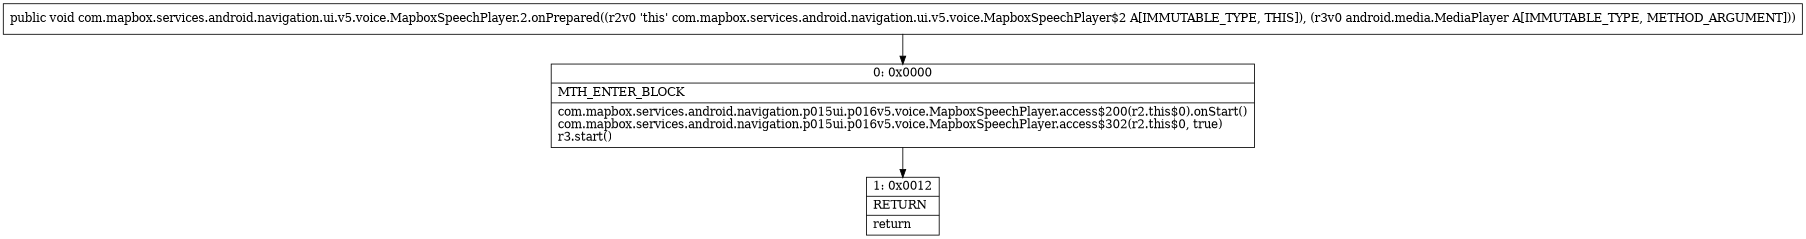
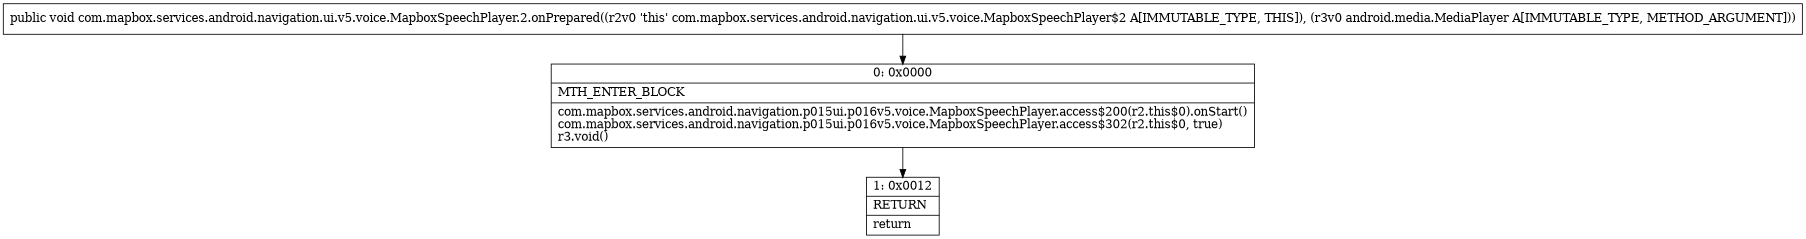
(585, 137) -> (583, 137)
